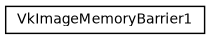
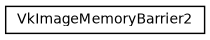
(105, 20) -> (105, 20)
